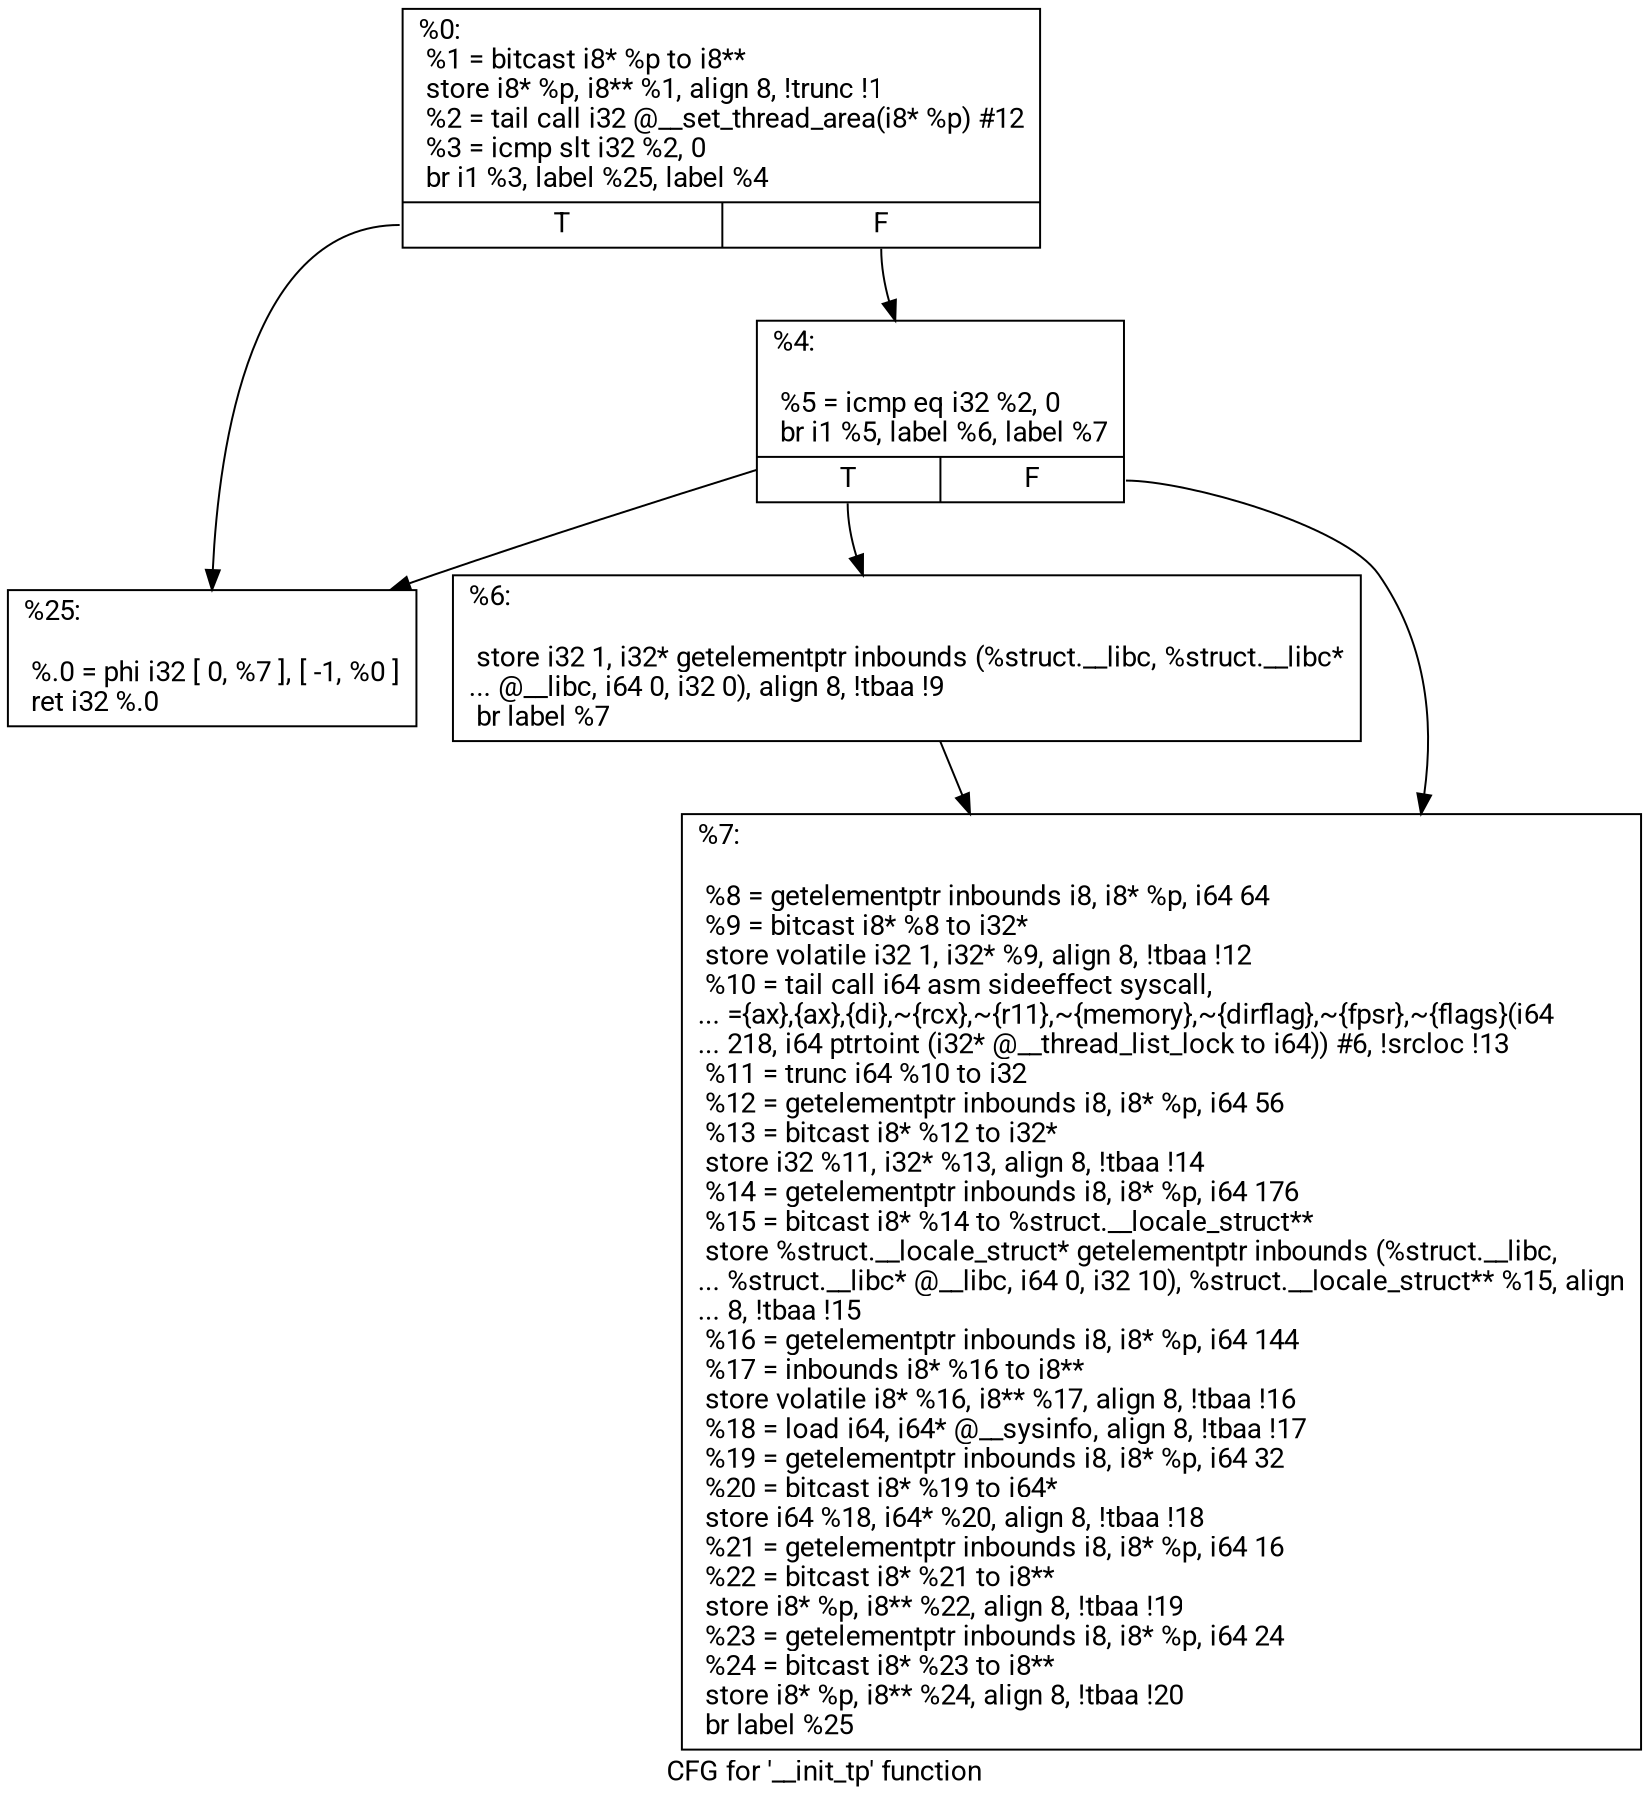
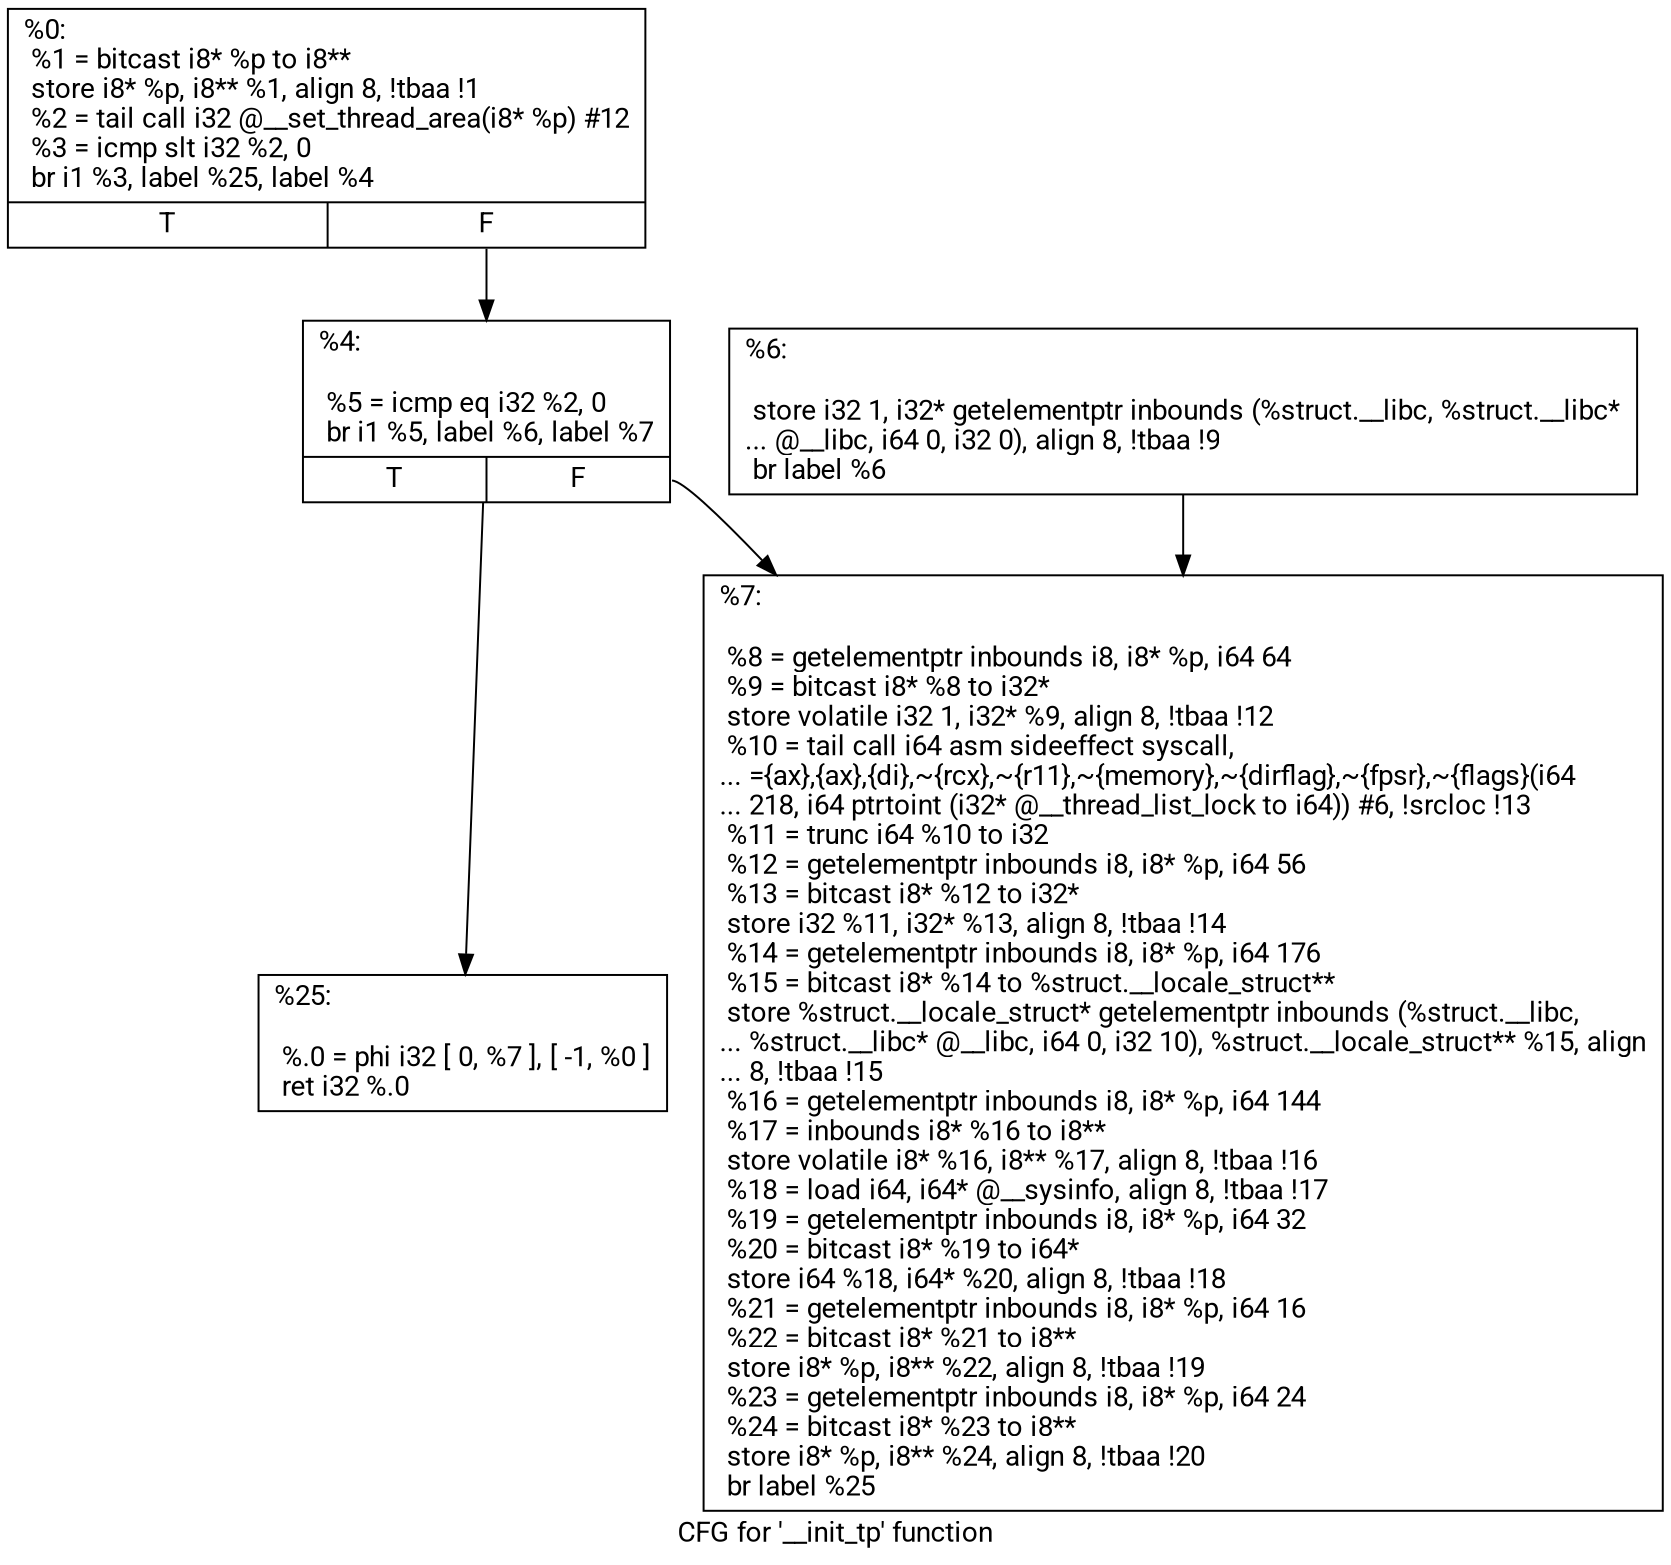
(651, 90) -> (253, 90)
(250, 359) -> none
(850, 530) -> none
(540, 717) -> (816, 471)
